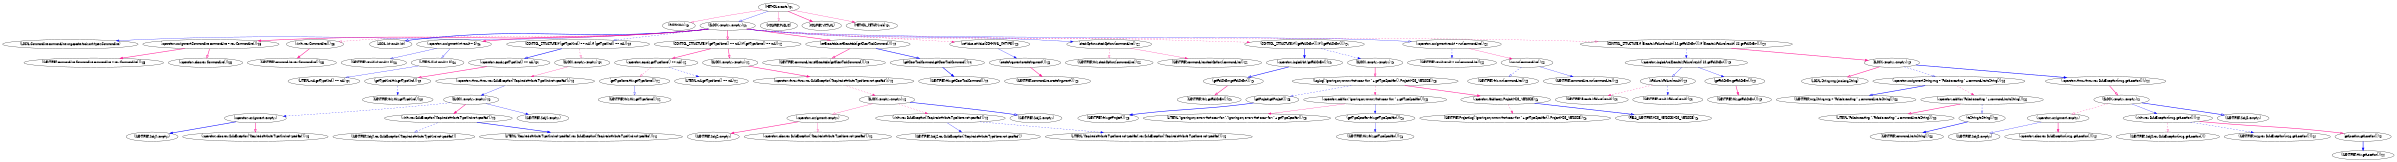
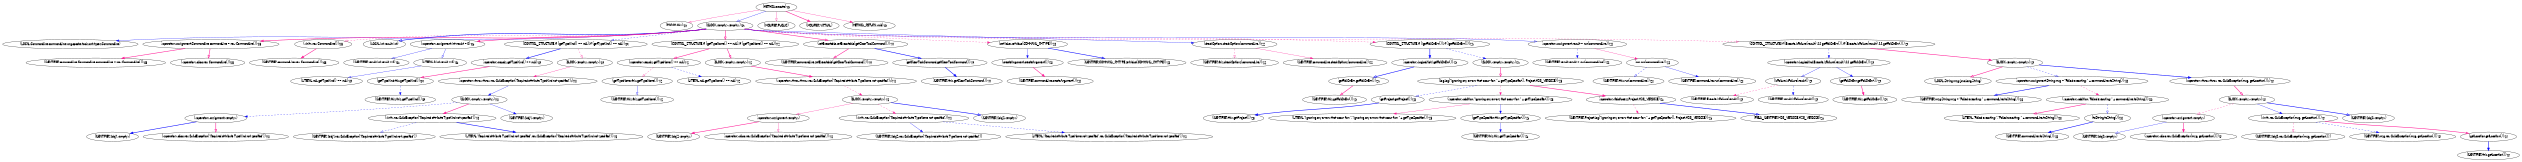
(322, 62) -> (324, 62)
none -> (1127, 63)
